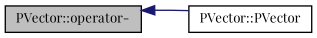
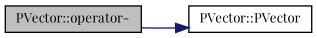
(172, 10) -> (158, 28)
